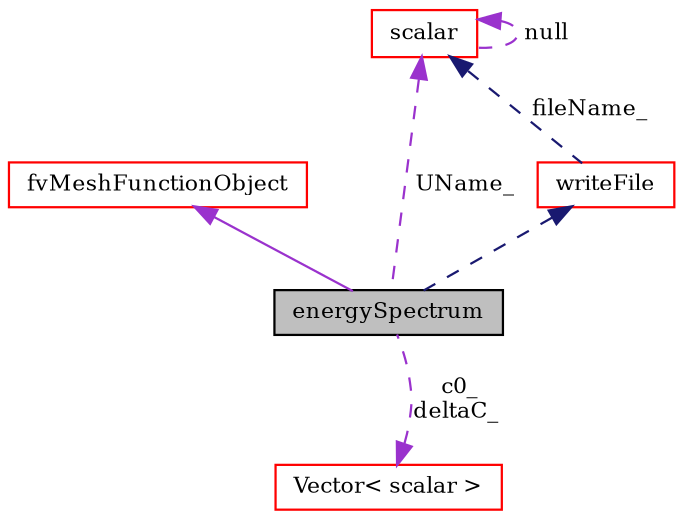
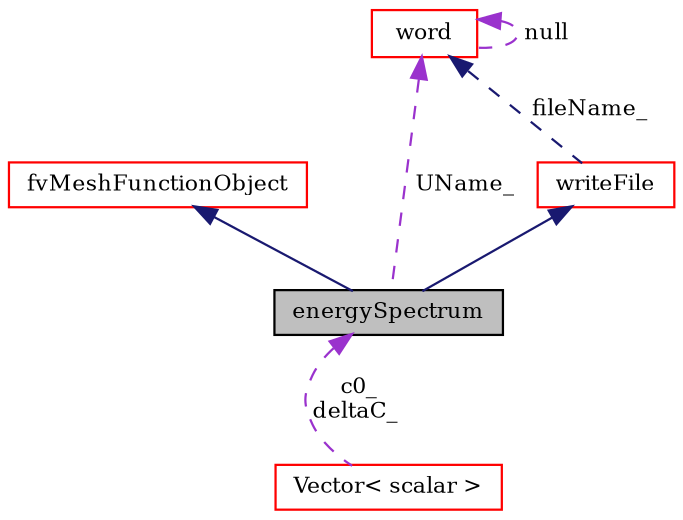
(425, 34) -> (425, 34)
(283, 254) -> (283, 254)
(487, 254) -> (487, 254)
(411, 389) -> (307, 411)
